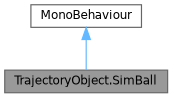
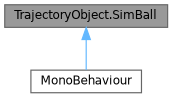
(86, 55) -> (86, 55)
